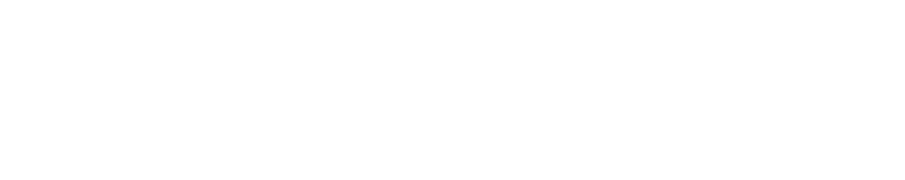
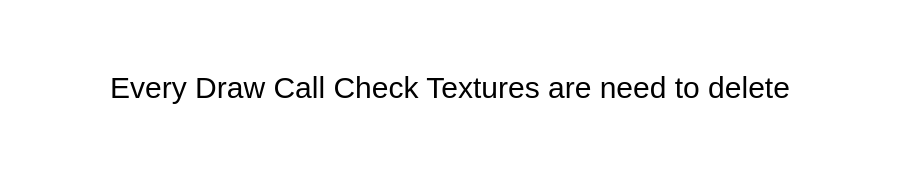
none -> (451, 89)
